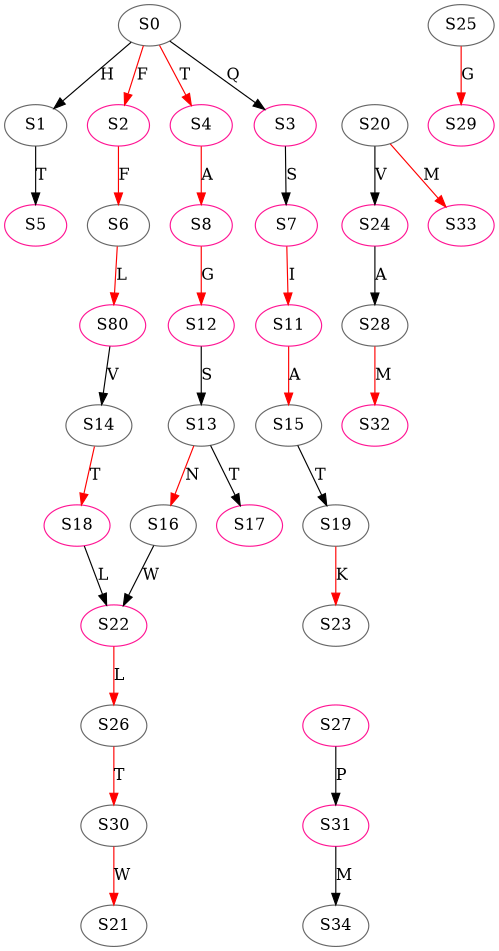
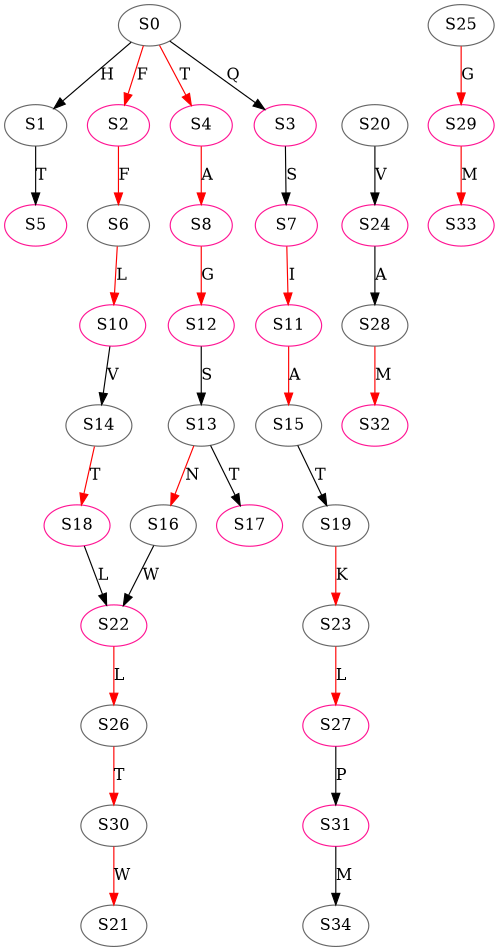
(414, 171) -> (461, 170)
(113, 325) -> (113, 325)
none -> (336, 670)
